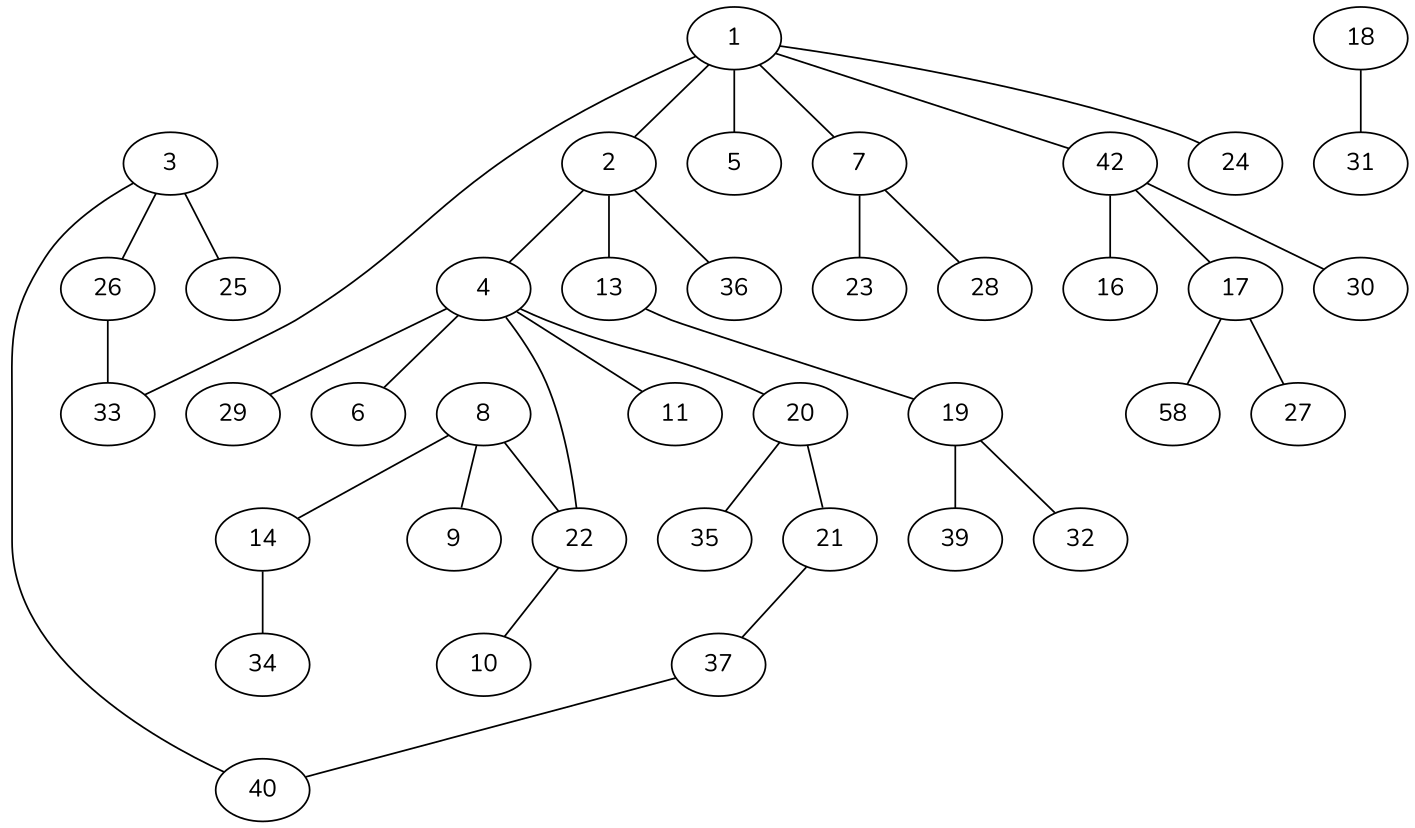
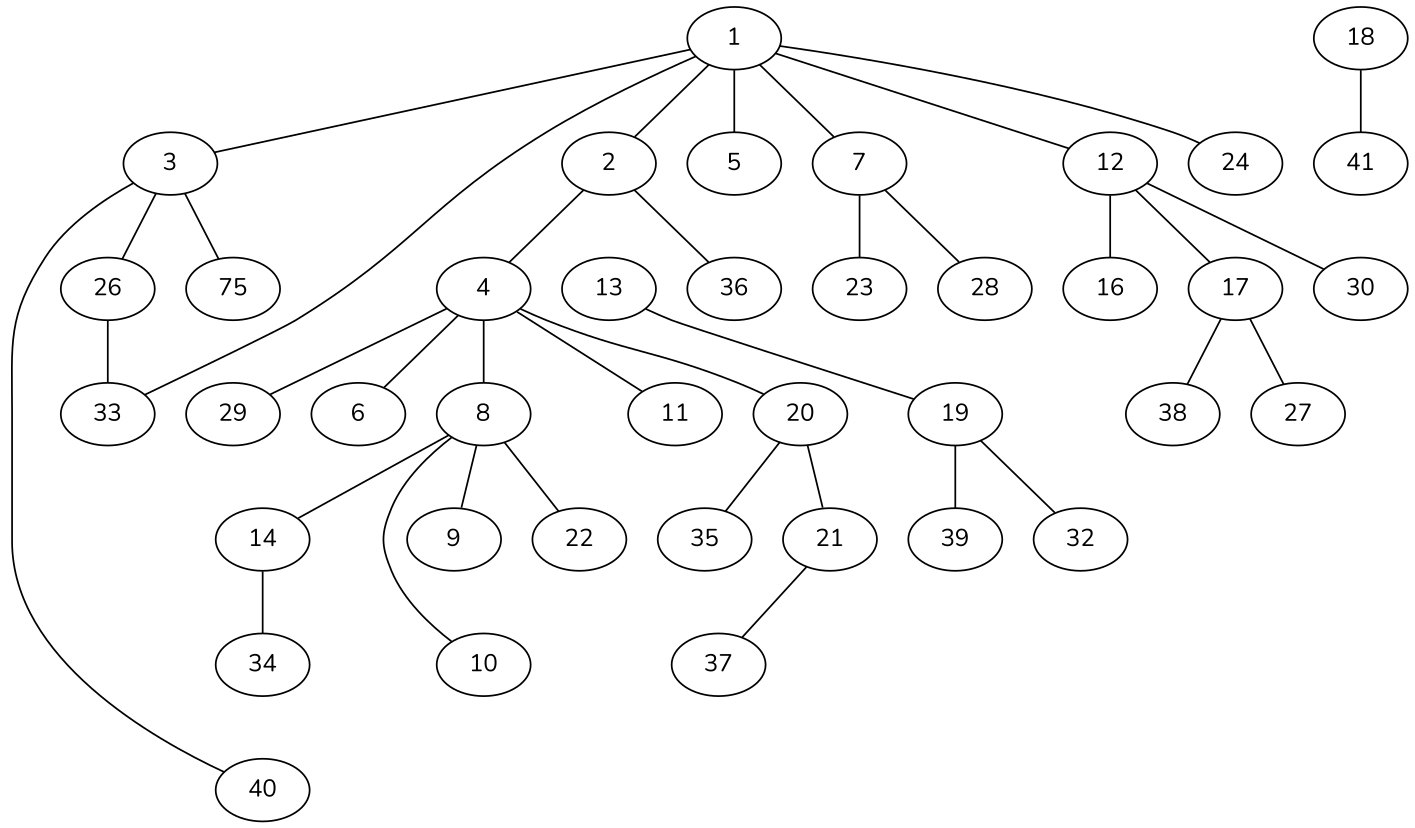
none -> (452, 101)
(1110, 164) -> (1110, 164)
(1361, 164) -> (1361, 164)
(609, 226) -> none
(233, 289) -> (233, 289)
(555, 407) -> (484, 352)
(1173, 414) -> (1173, 414)
(532, 602) -> (383, 539)
(491, 727) -> none
